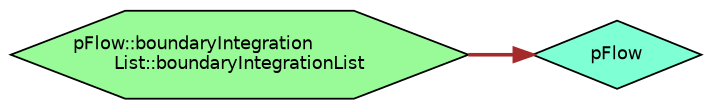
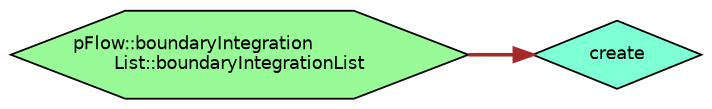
(617, 55) -> (617, 55)
